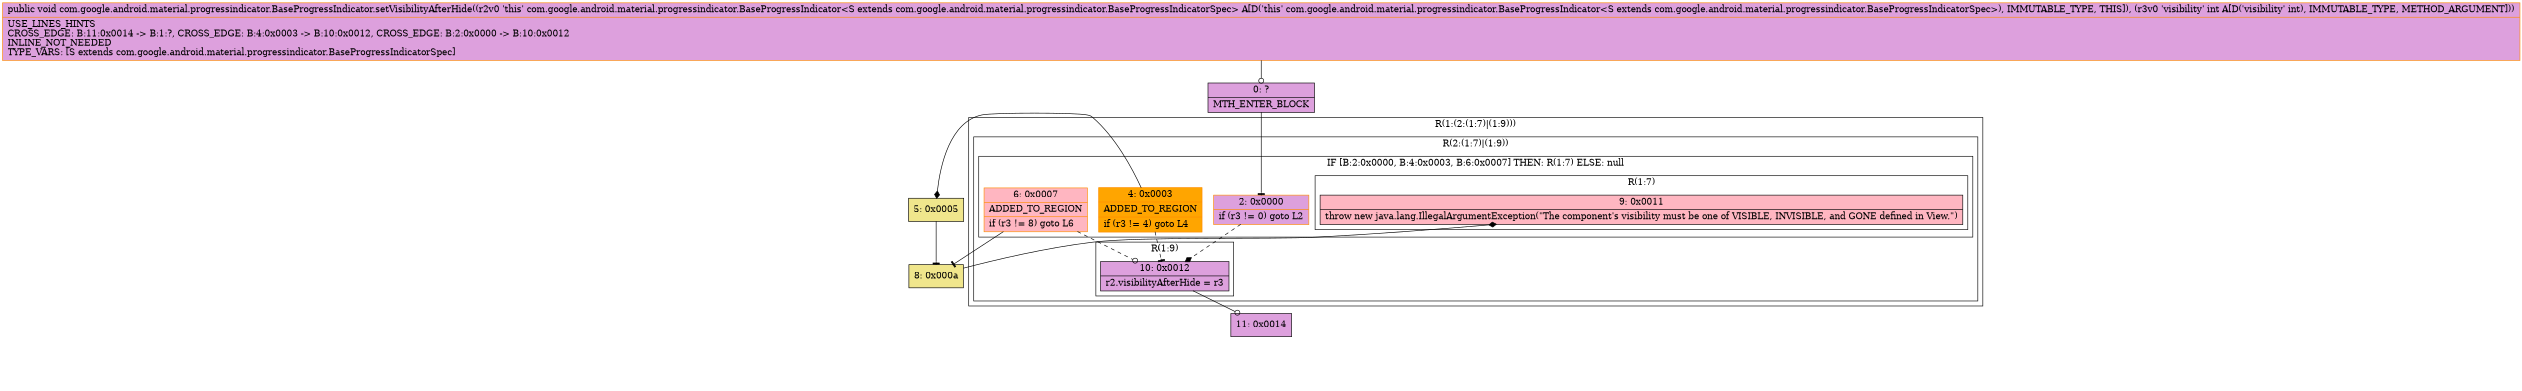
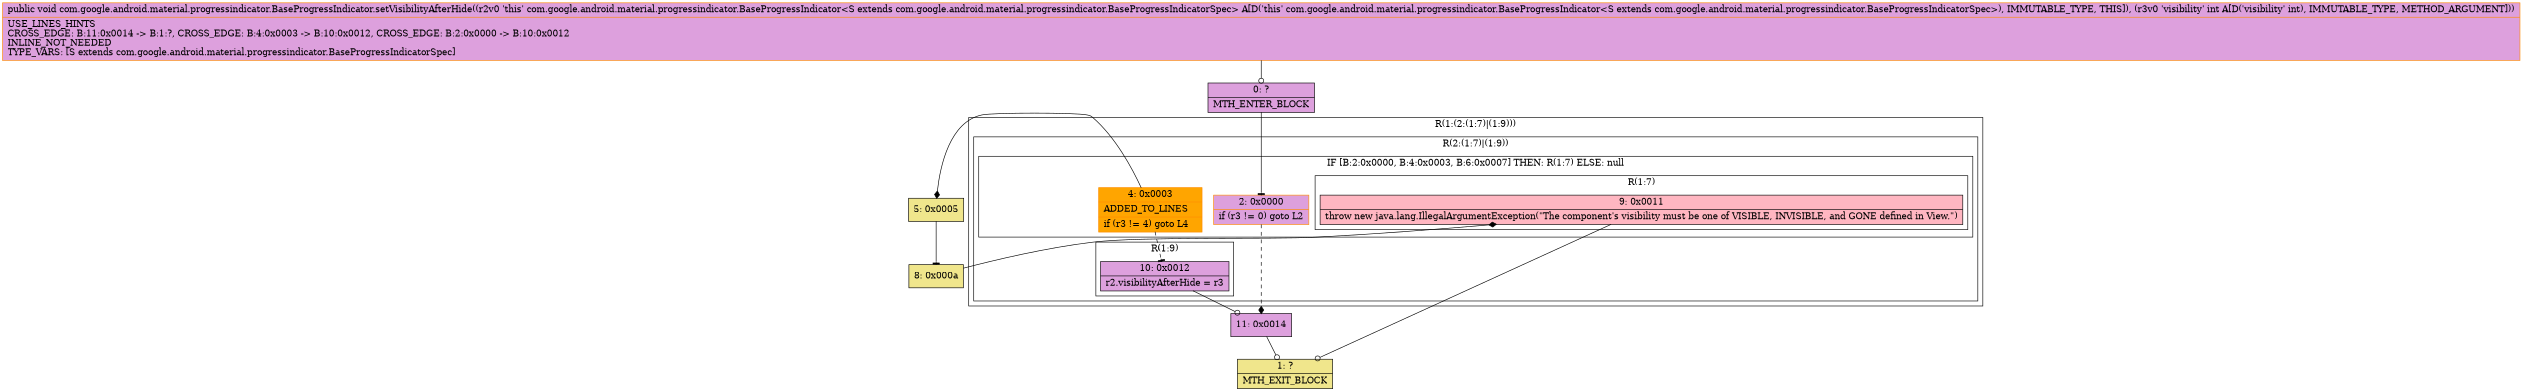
(1150, 209) -> (1146, 209)
(1036, 210) -> none
(1209, 246) -> (1261, 265)
none -> (1285, 374)
